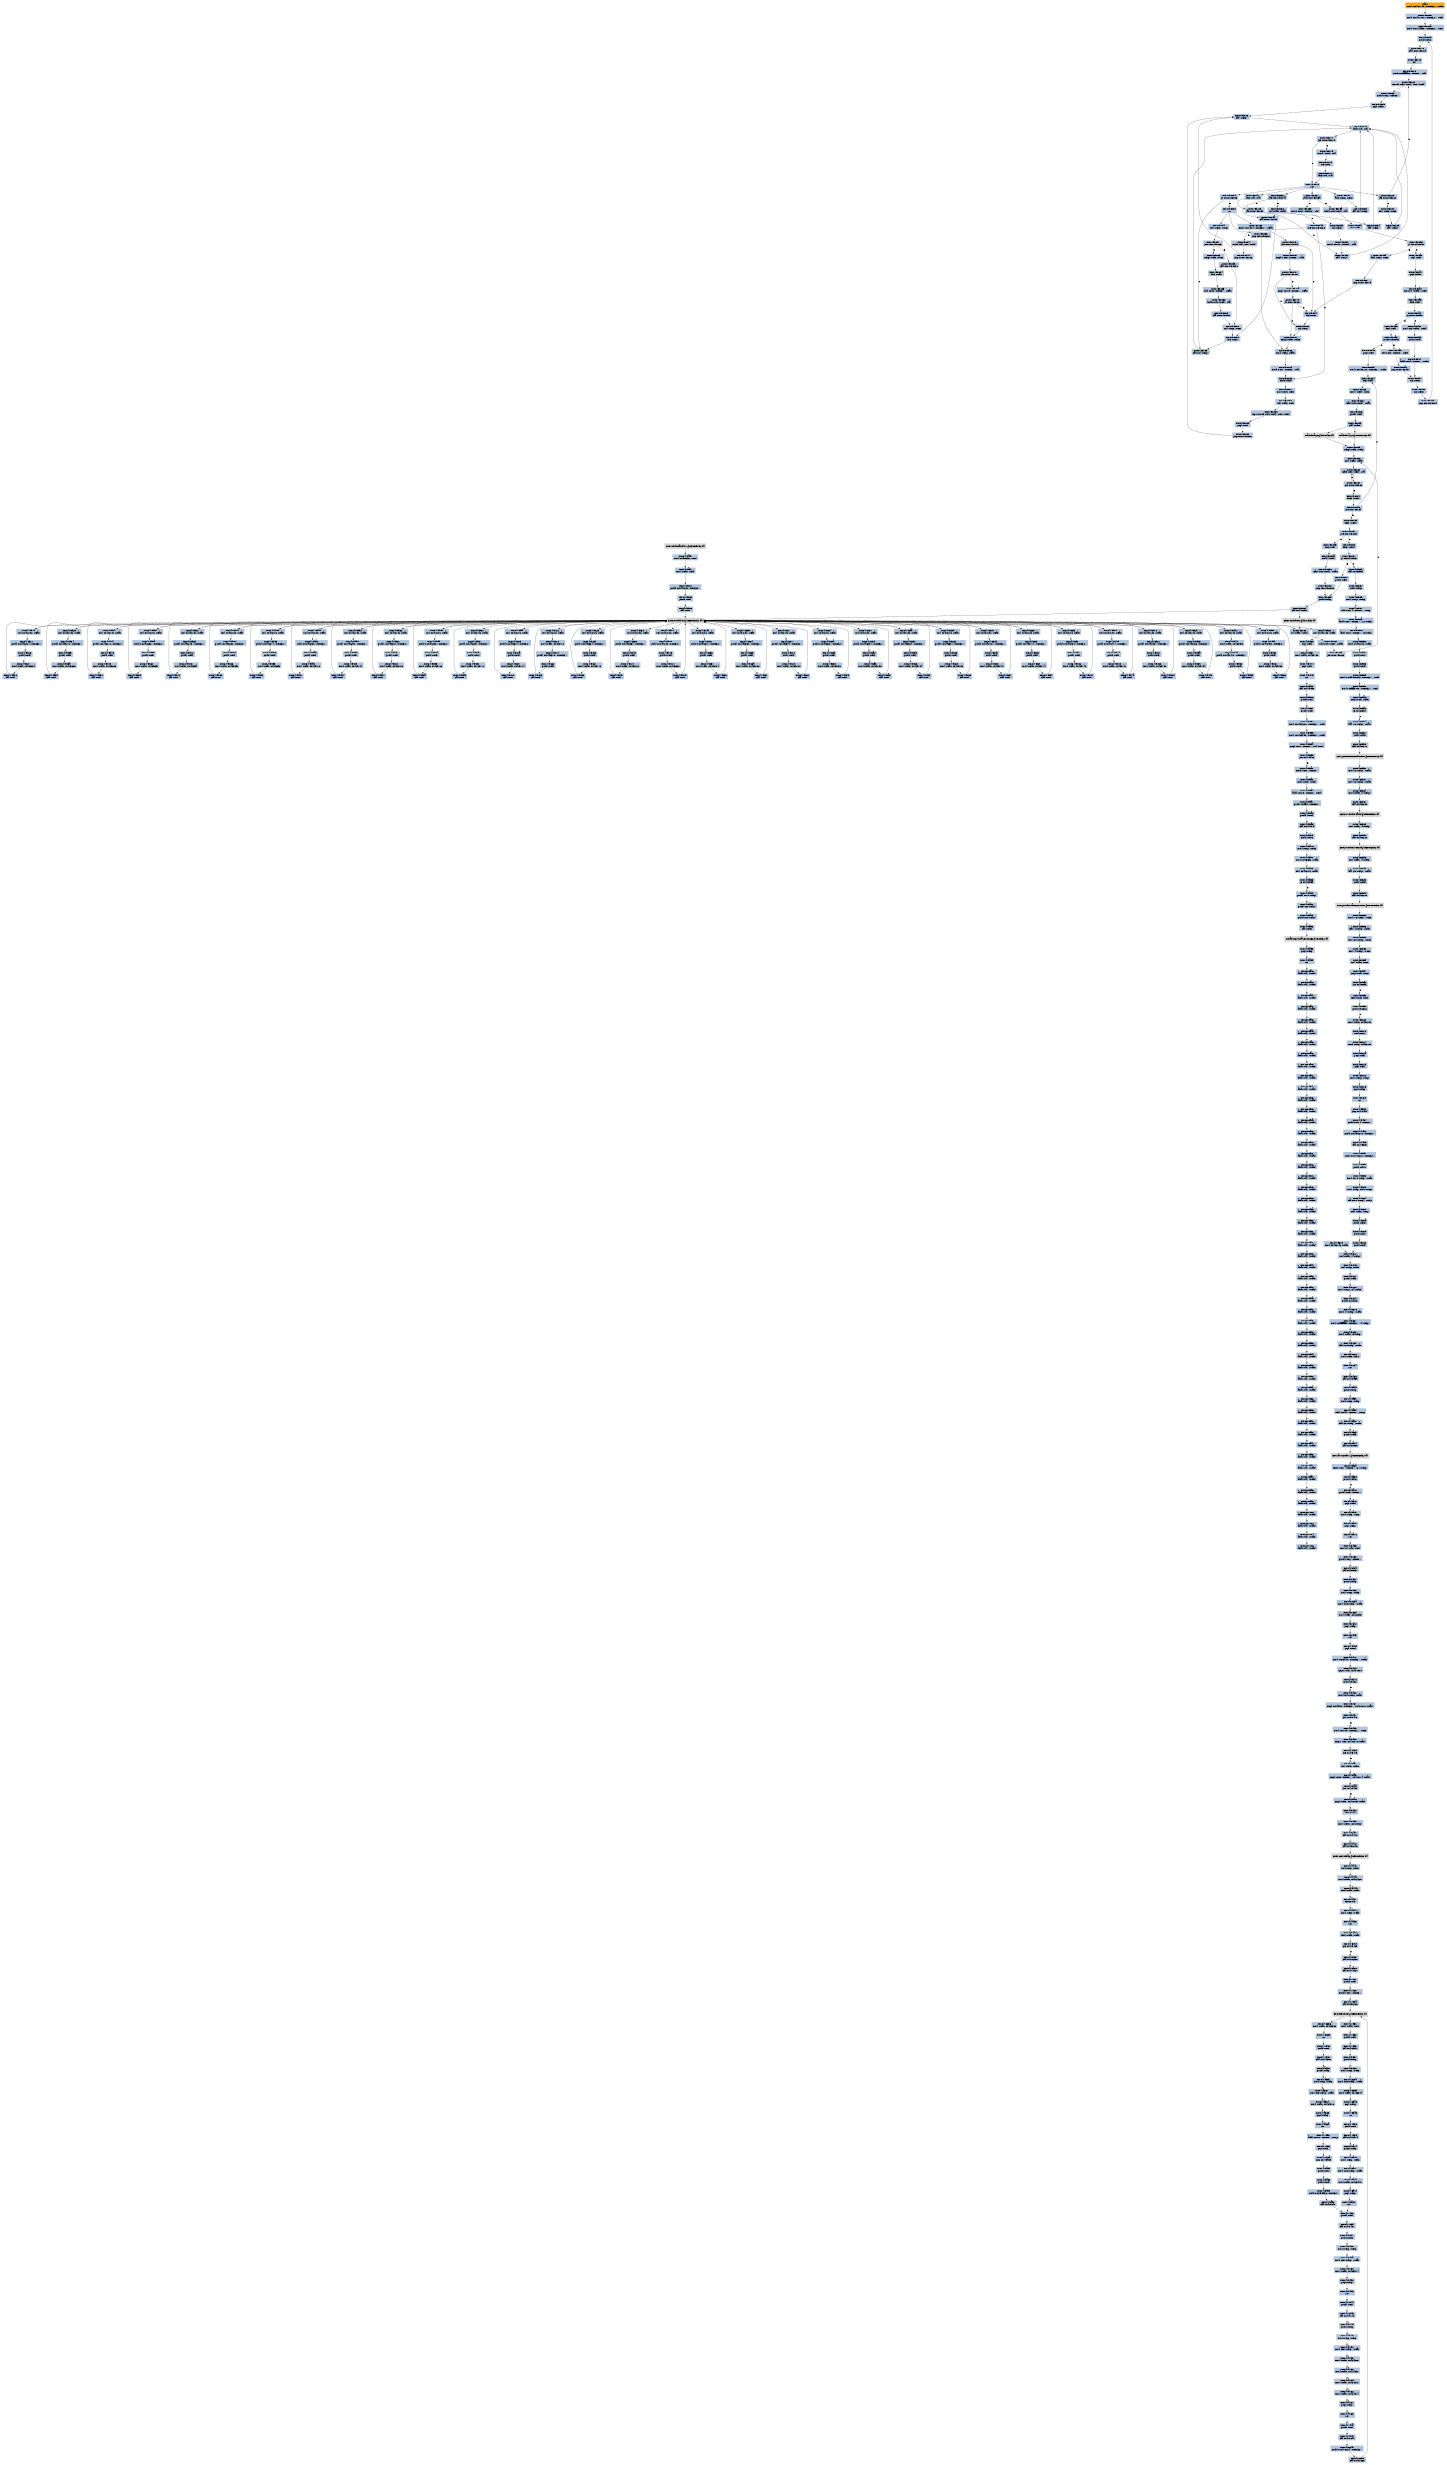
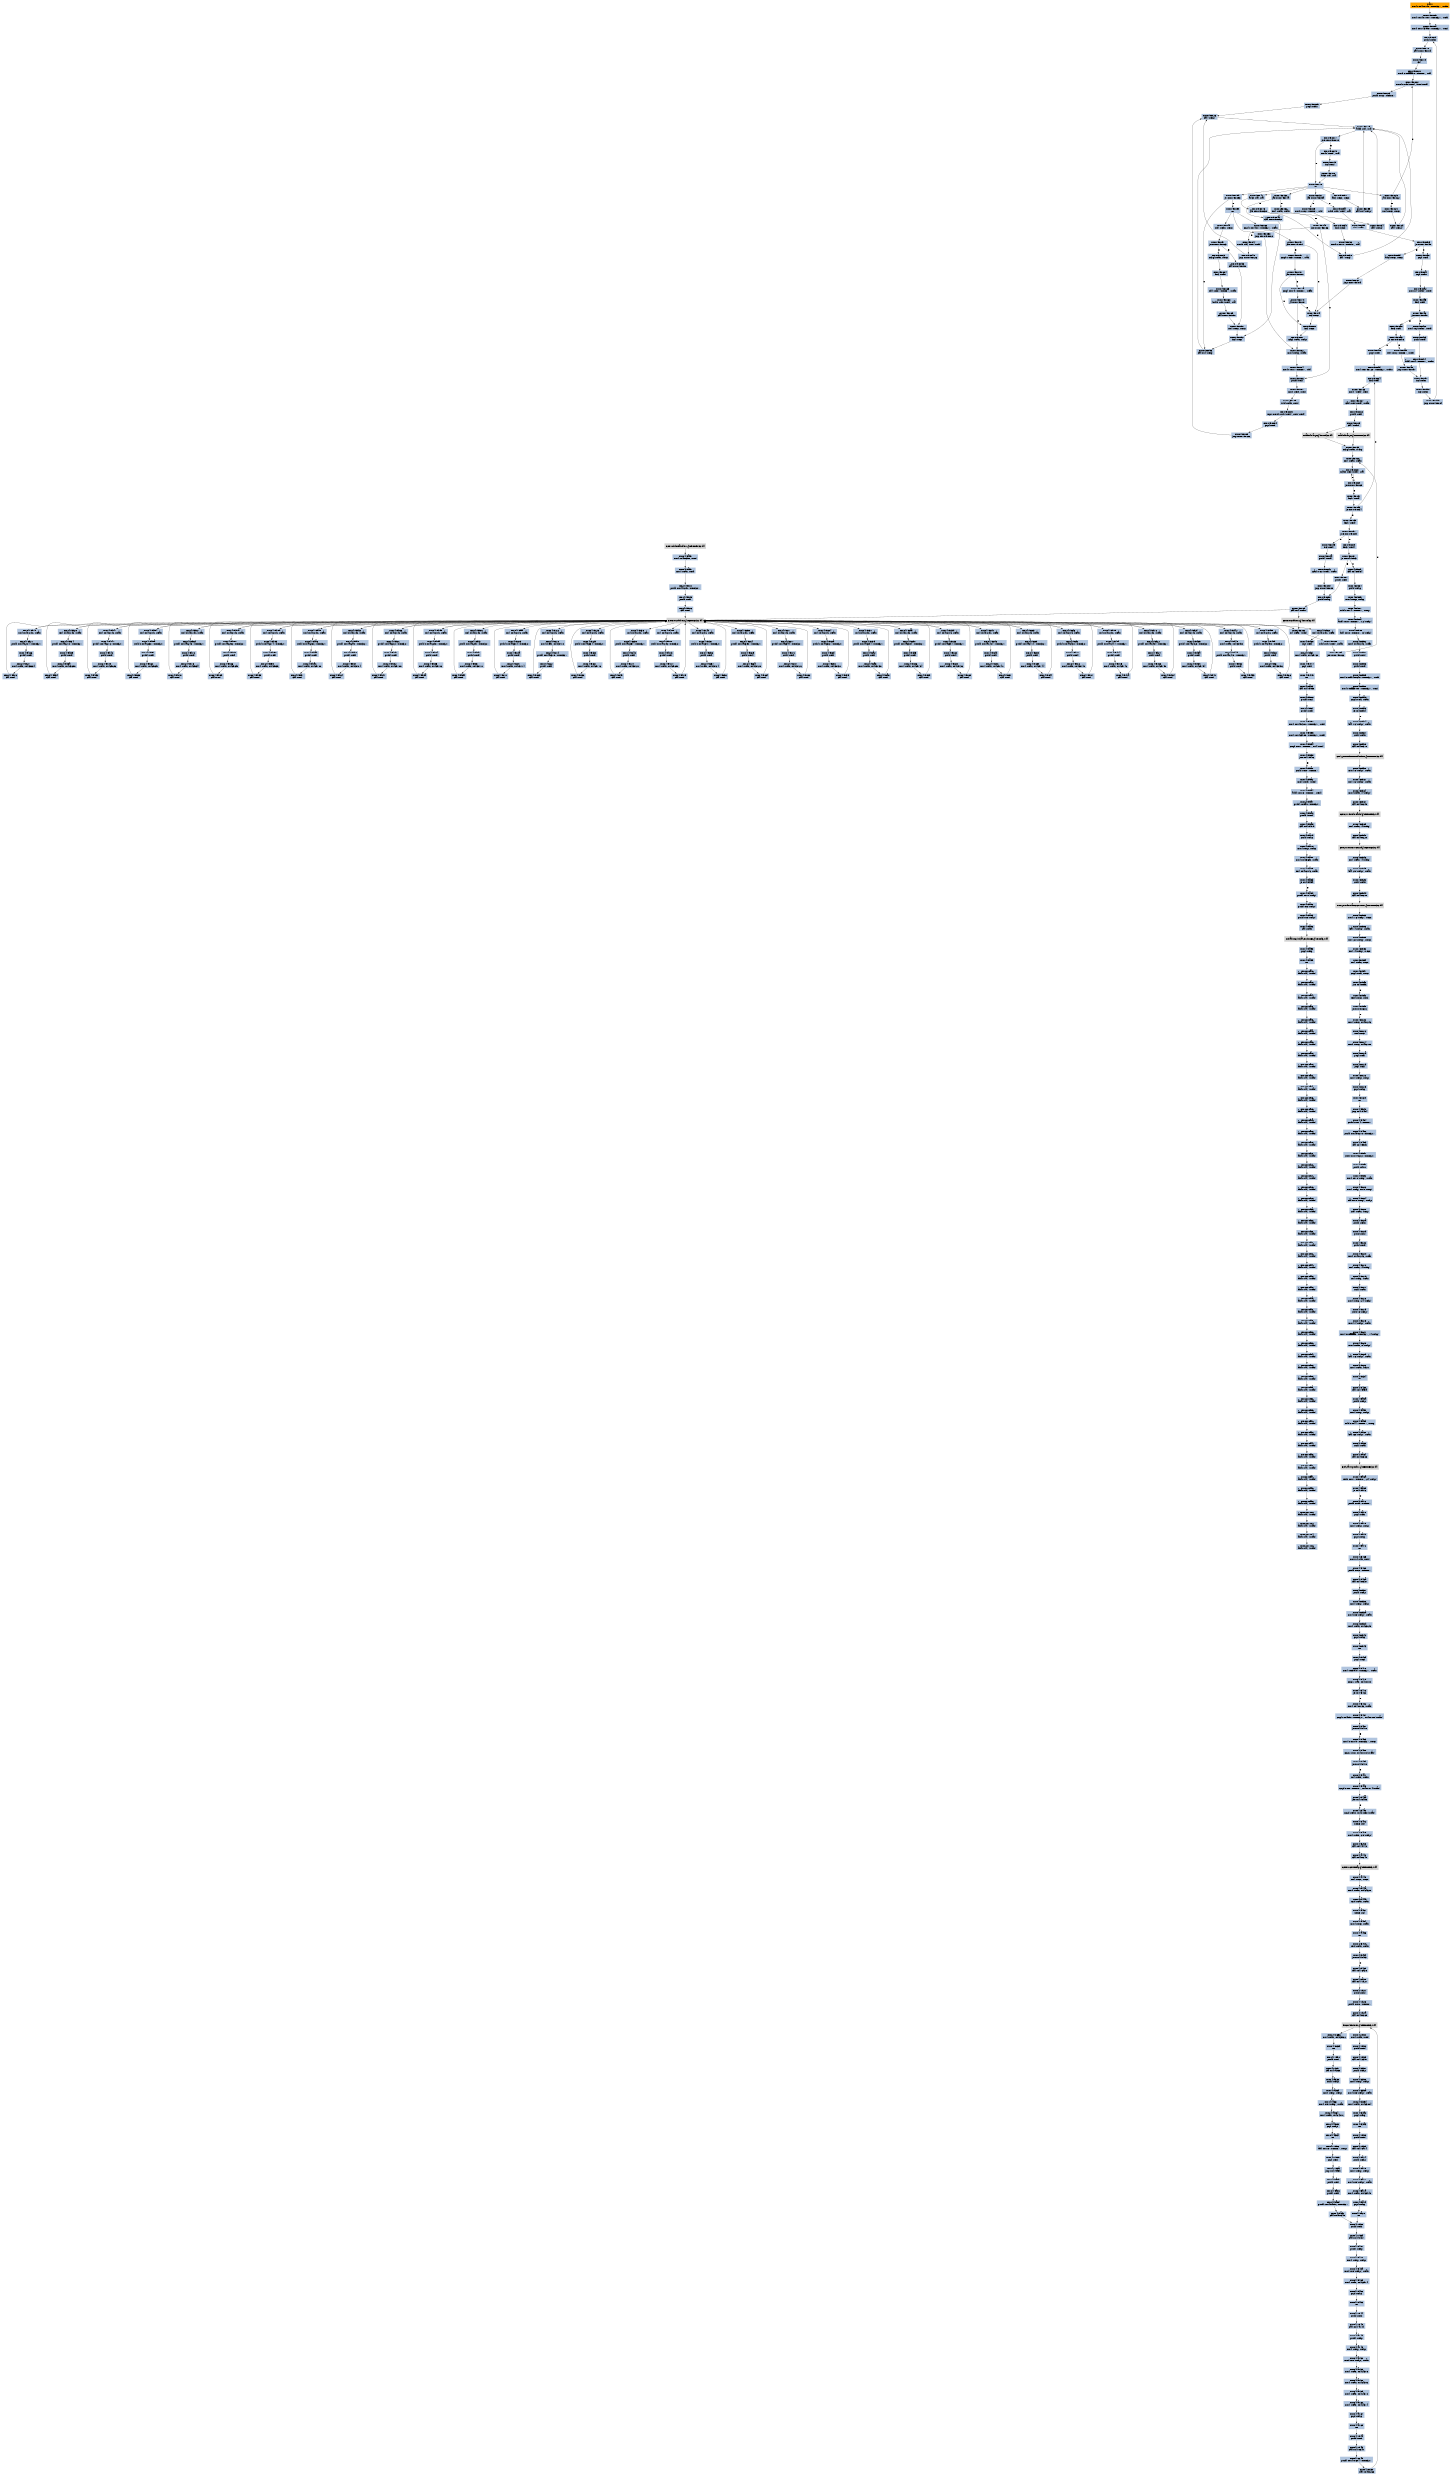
(1355, 1249) -> (1360, 1249)
